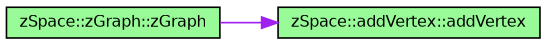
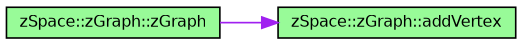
(409, 23) -> (397, 23)
